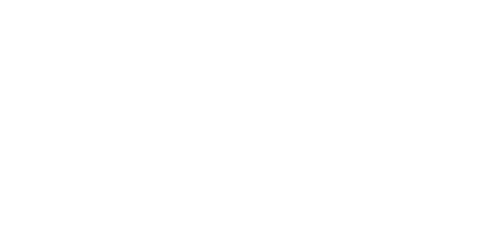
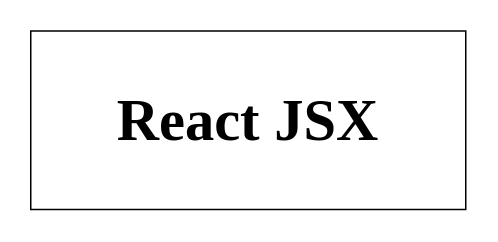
none -> (248, 120)
